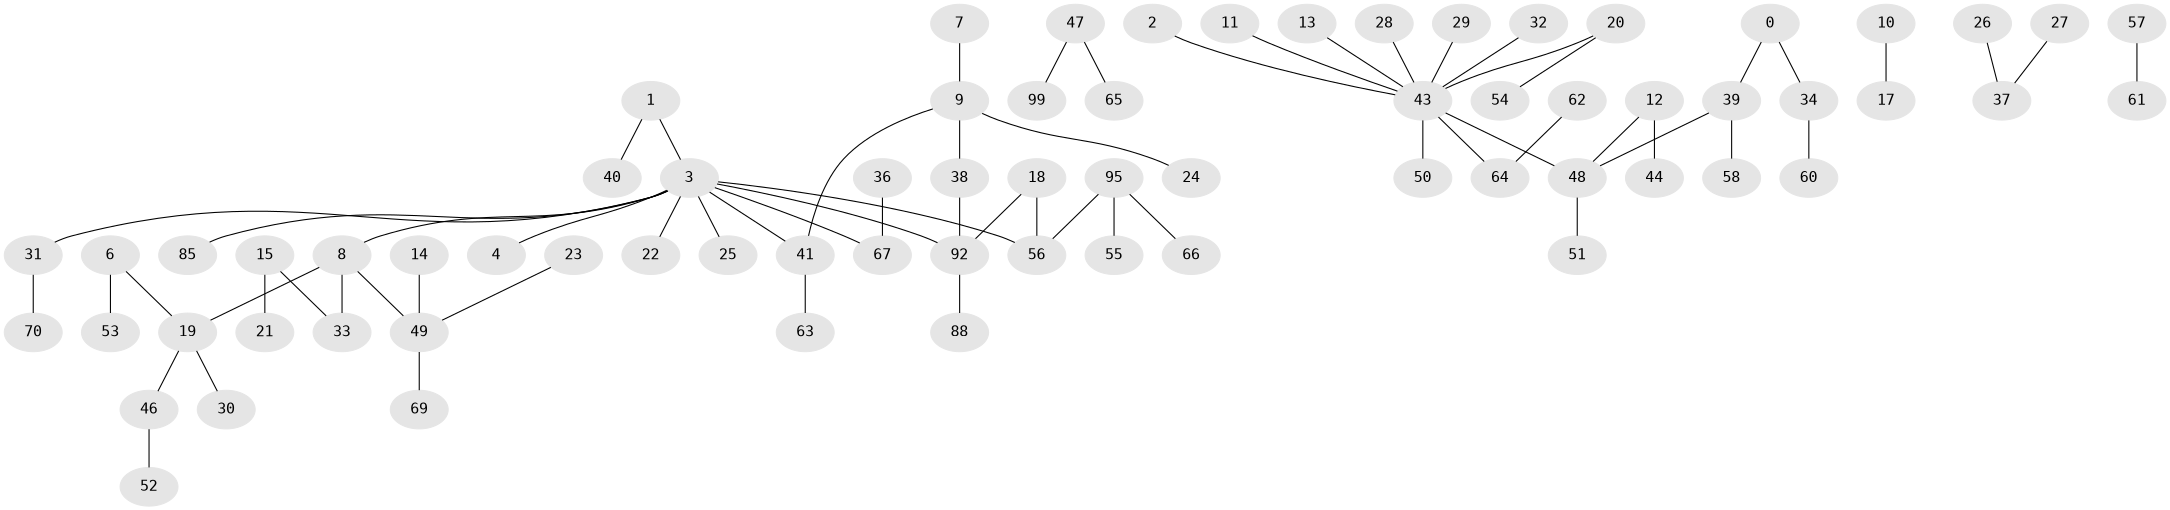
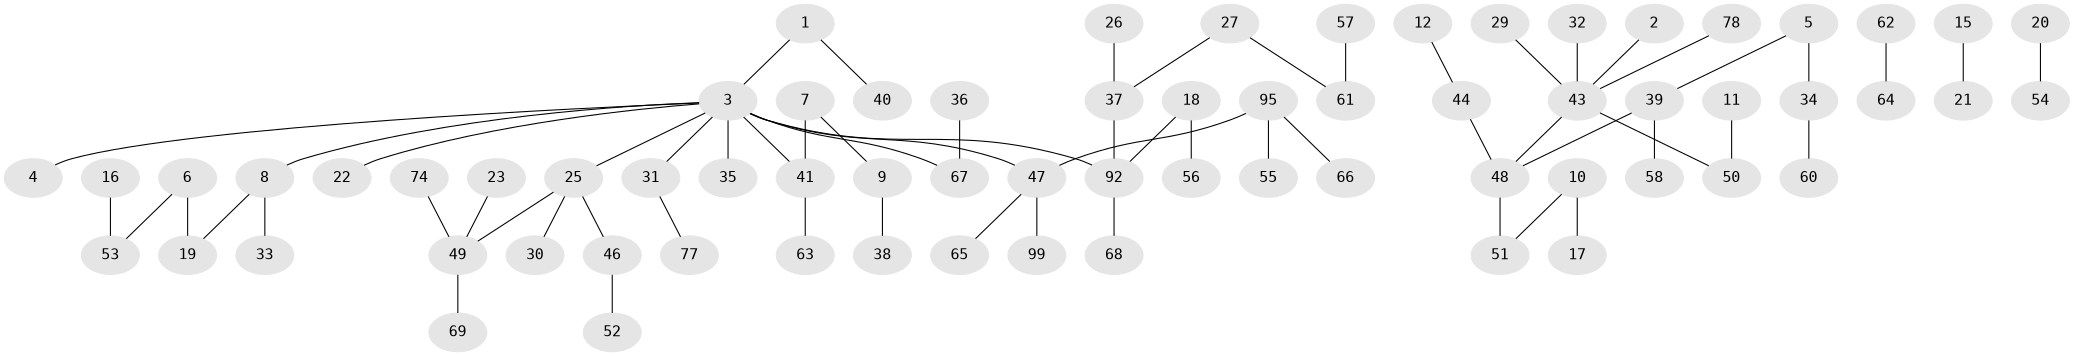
(1307, 24) -> none
(1384, 24) -> (1732, 24)
(1770, 24) -> (1809, 24)
none -> (1288, 62)
(1519, 62) -> none
(1324, 65) -> (1732, 139)
(1461, 139) -> none
(1616, 139) -> (1481, 139)
(850, 153) -> (805, 139)
none -> (110, 178)
(1191, 178) -> none
(868, 204) -> (950, 147)
(1076, 216) -> (1167, 137)
none -> (1539, 216)
(960, 217) -> (1114, 139)
(188, 255) -> (728, 178)
(419, 255) -> (419, 178)
(303, 294) -> none
(381, 294) -> (516, 217)
(33, 332) -> (689, 255)
(960, 332) -> (1114, 255)
(168, 371) -> (593, 217)
(207, 371) -> (554, 217)
